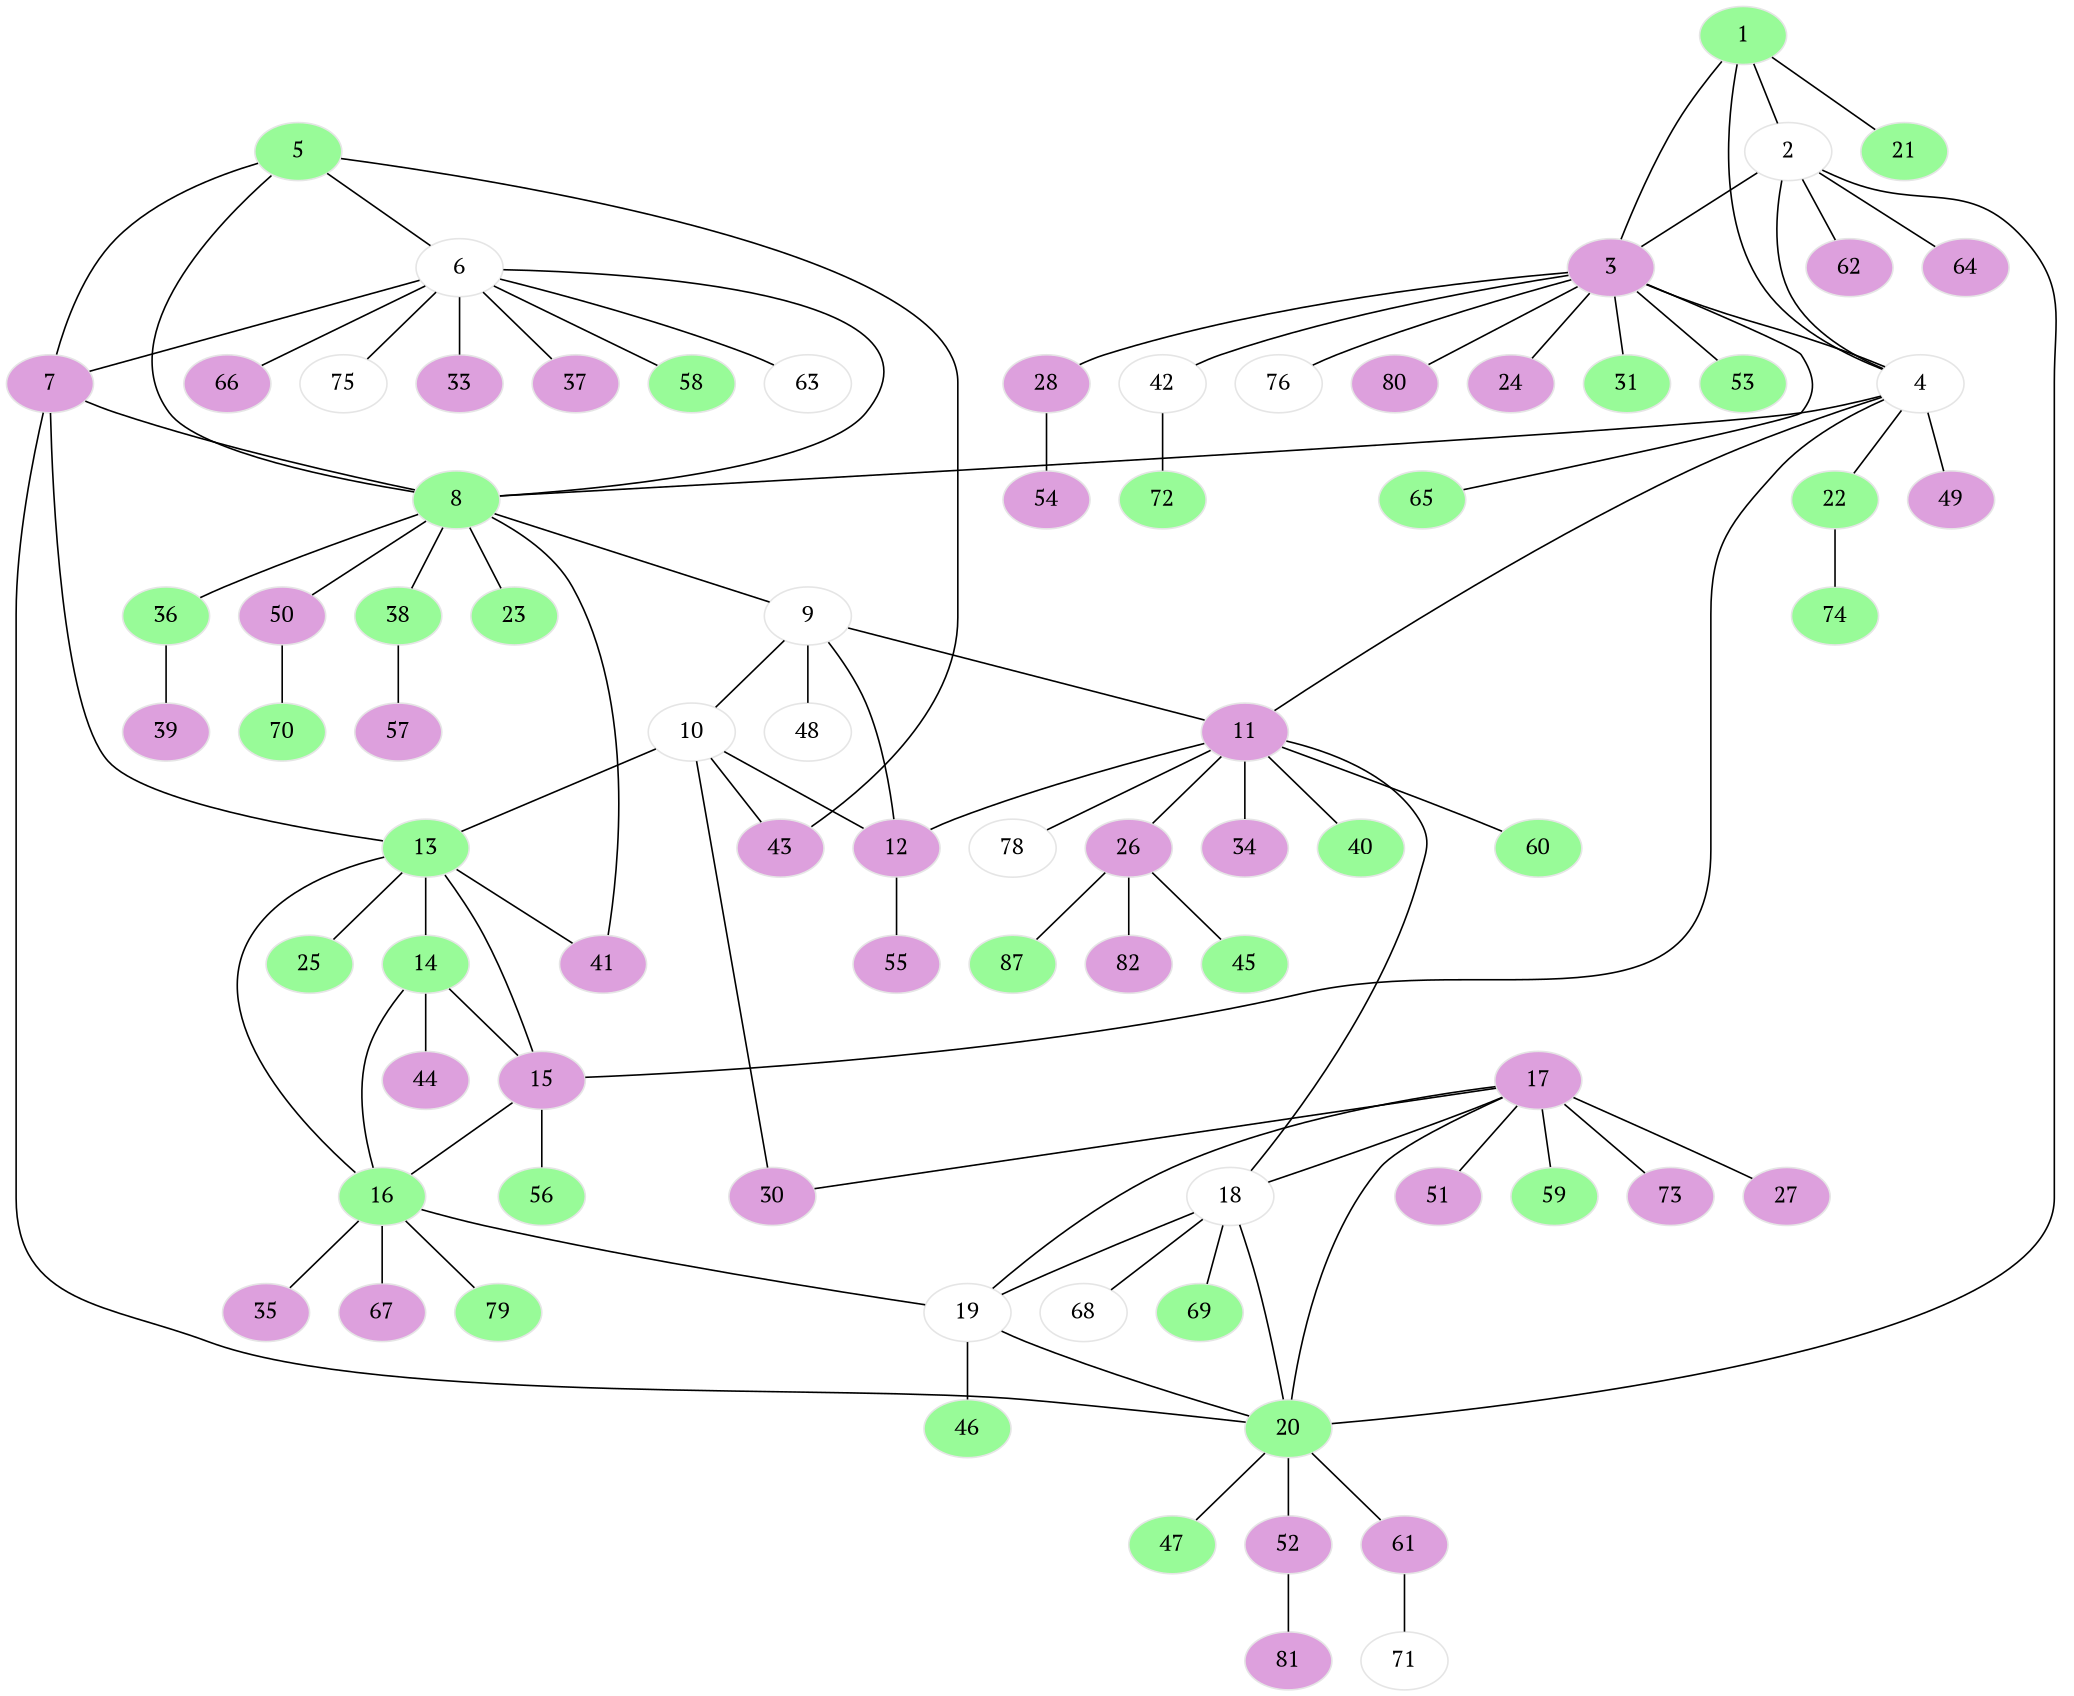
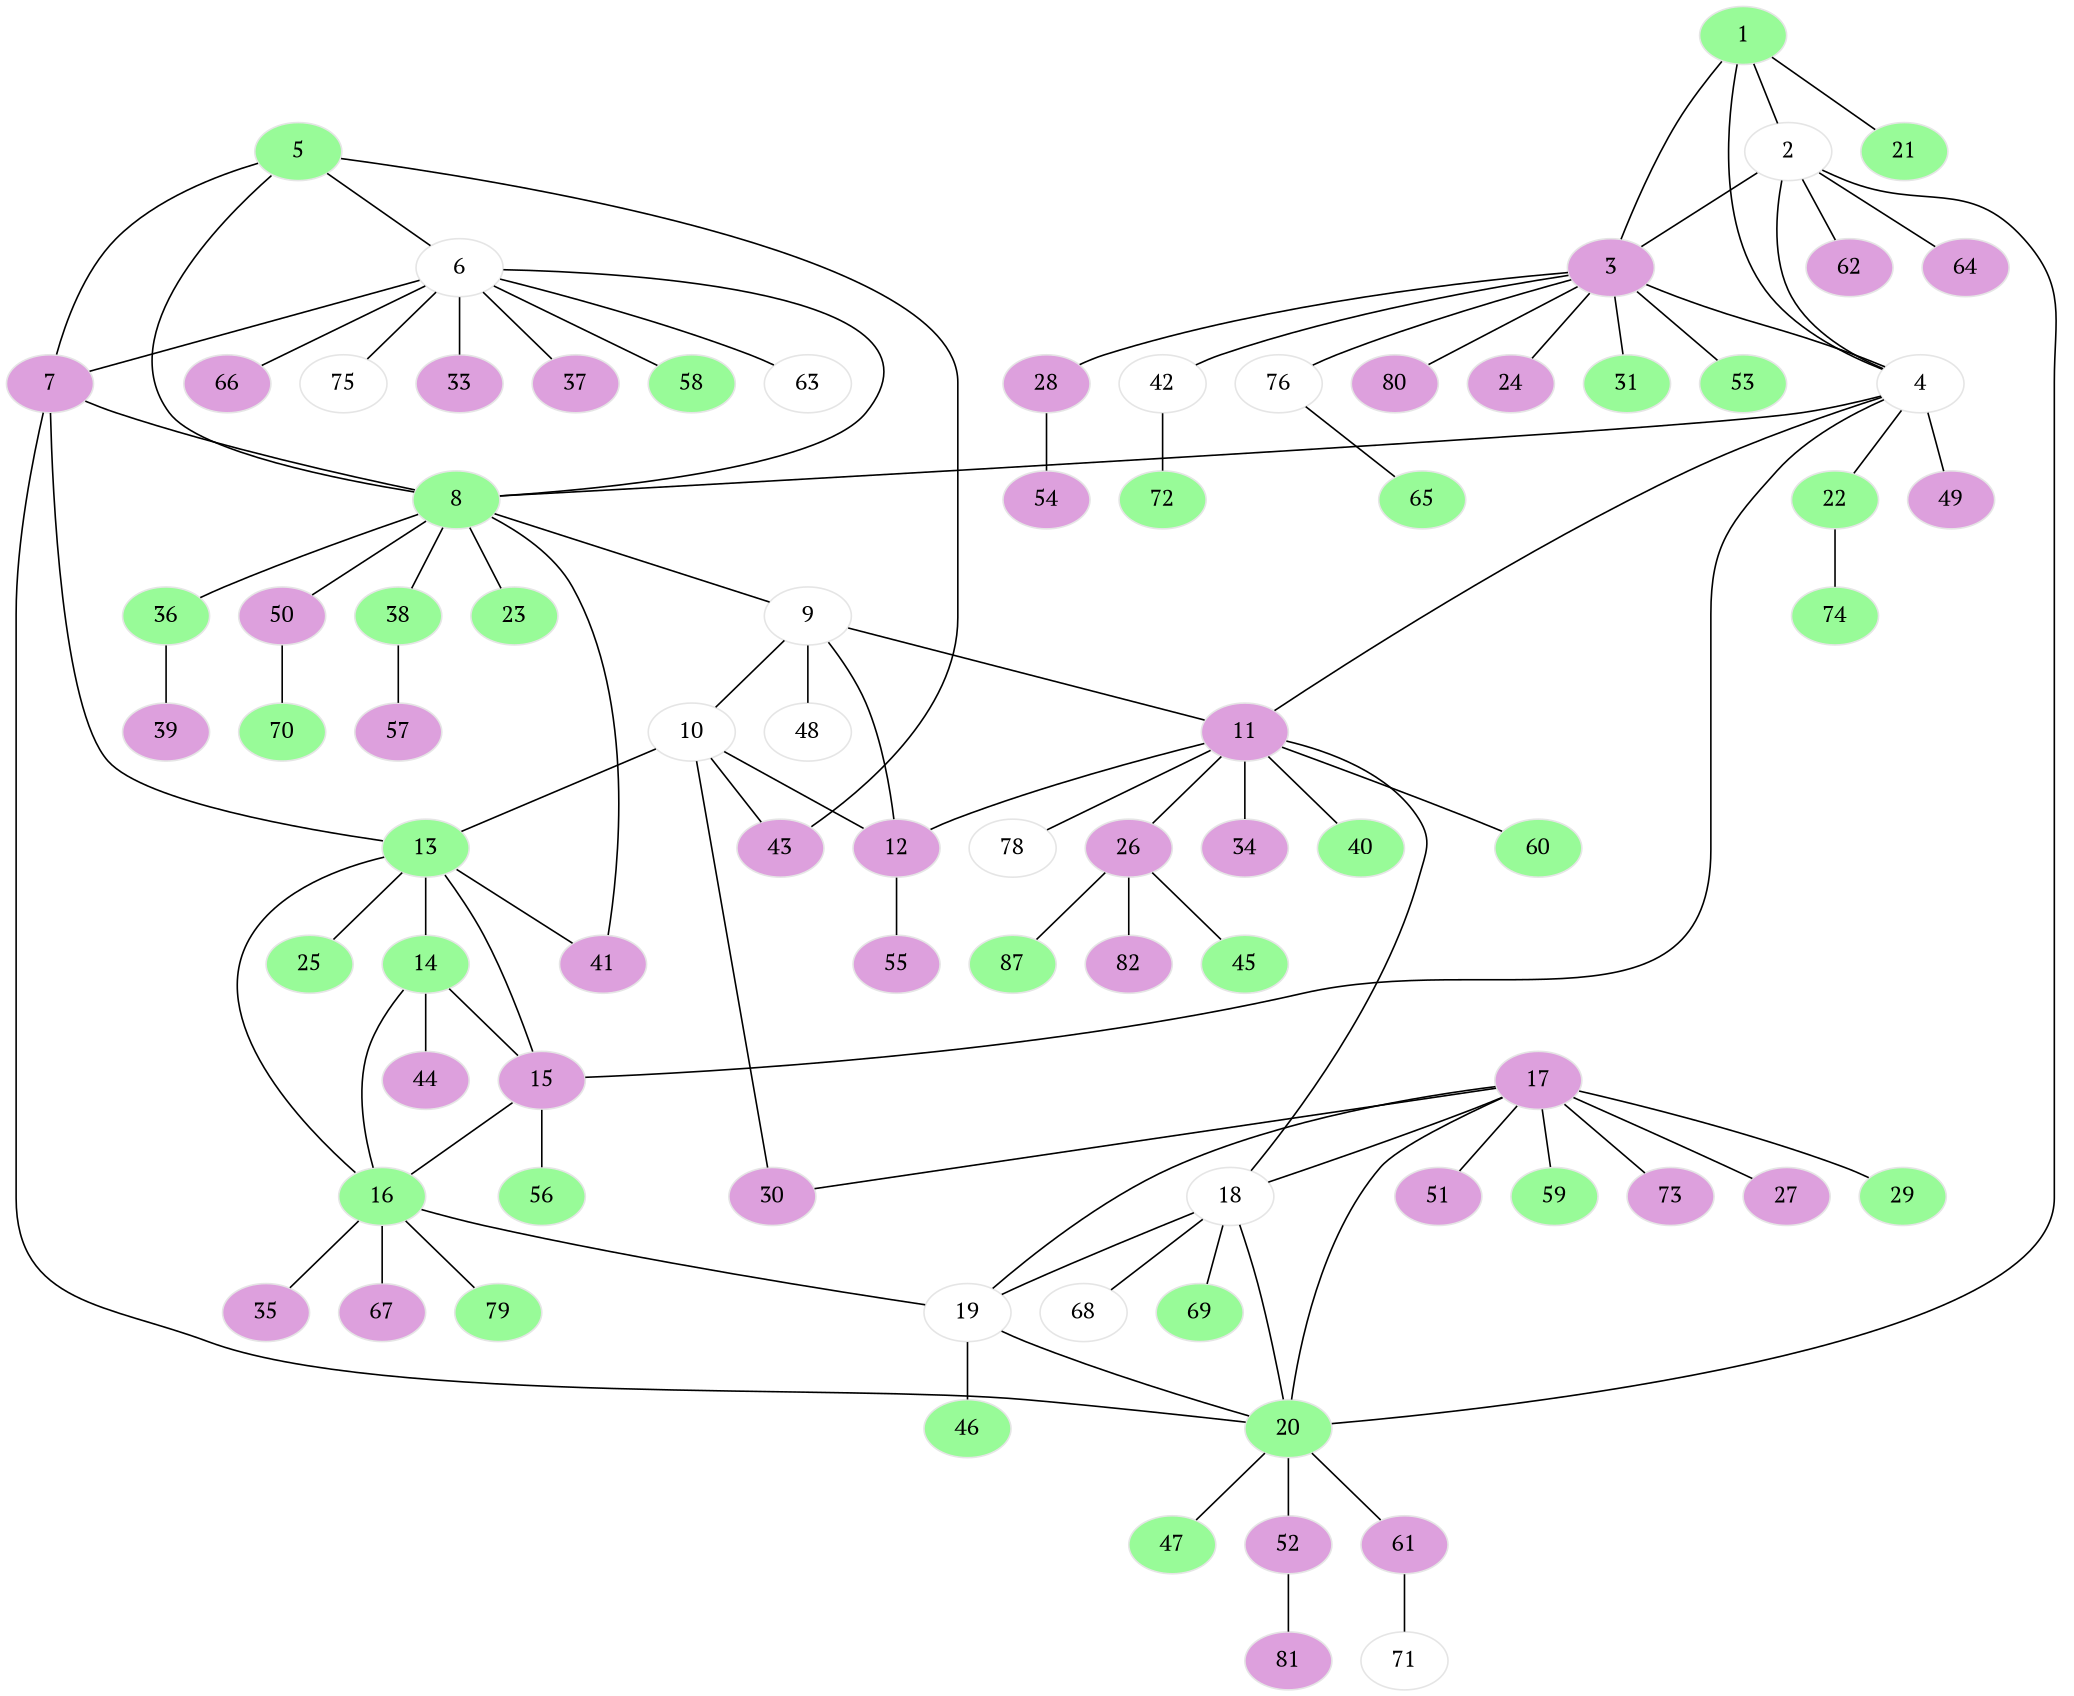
(1732, 431) -> (1344, 436)
none -> (1903, 1196)
